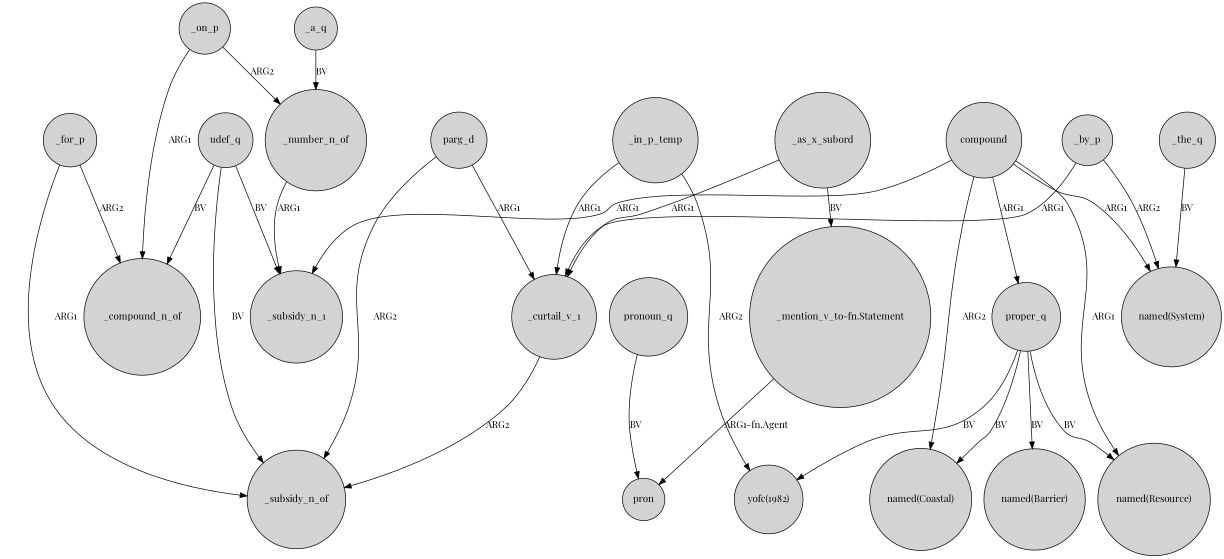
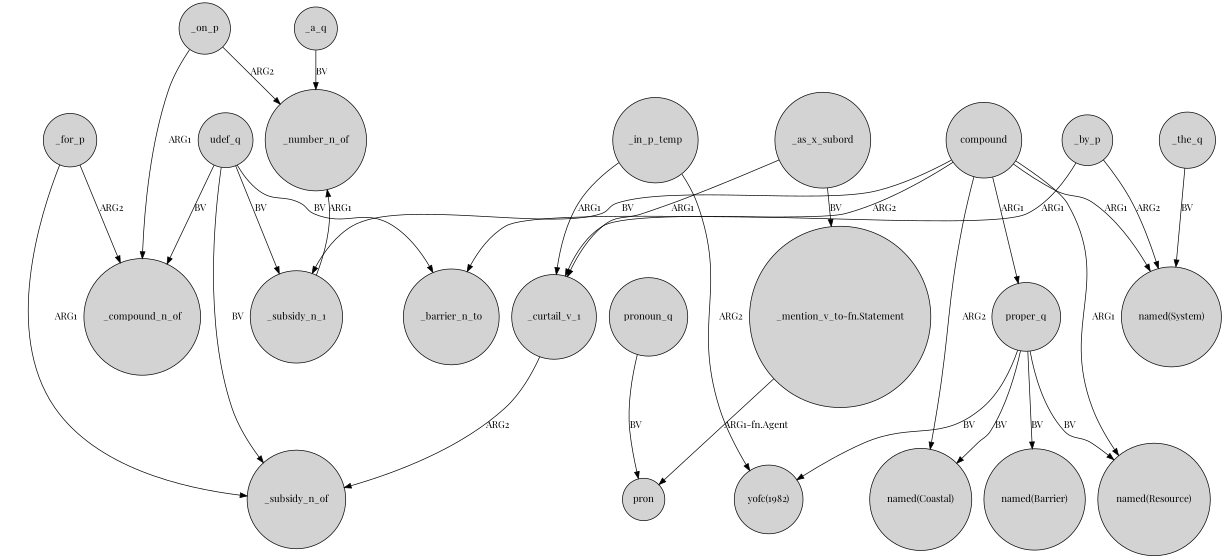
(459, 140) -> none
(628, 208) -> (628, 208)
(275, 223) -> (327, 237)
none -> (451, 317)
